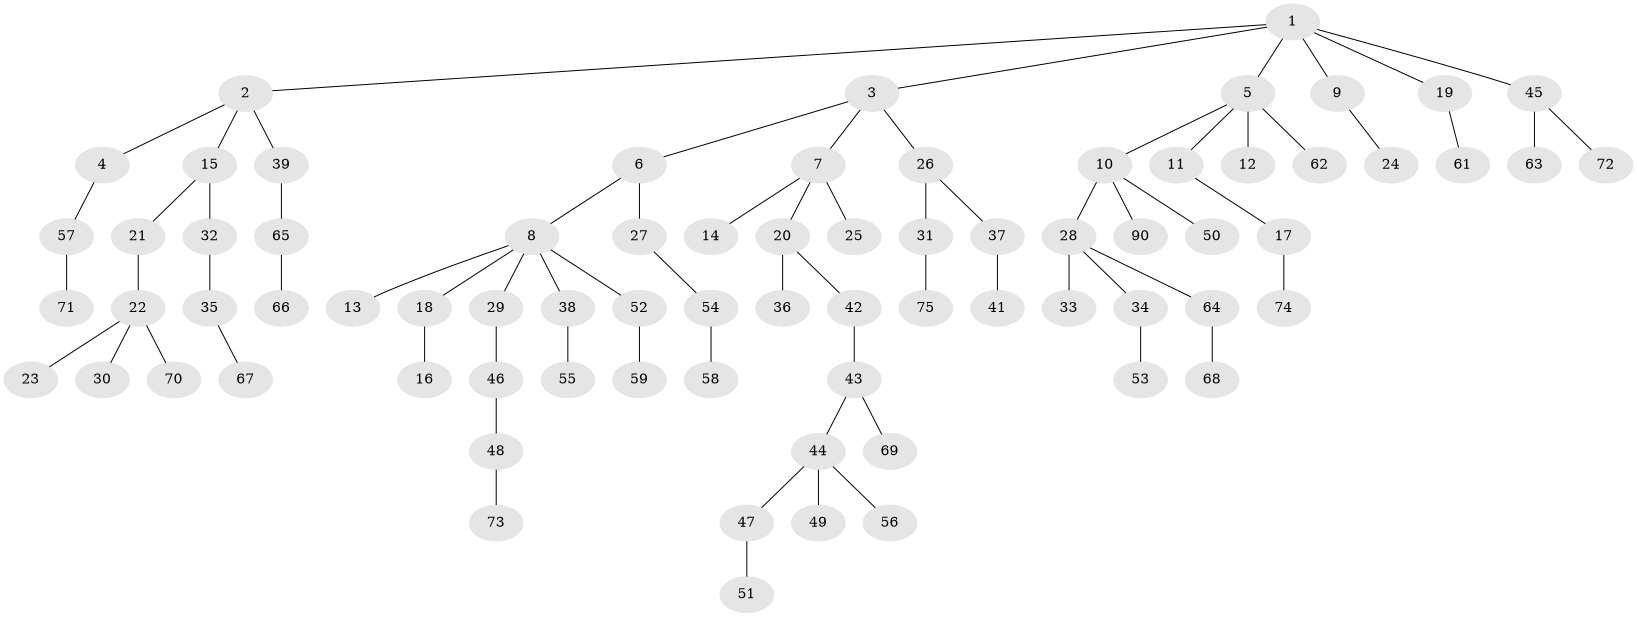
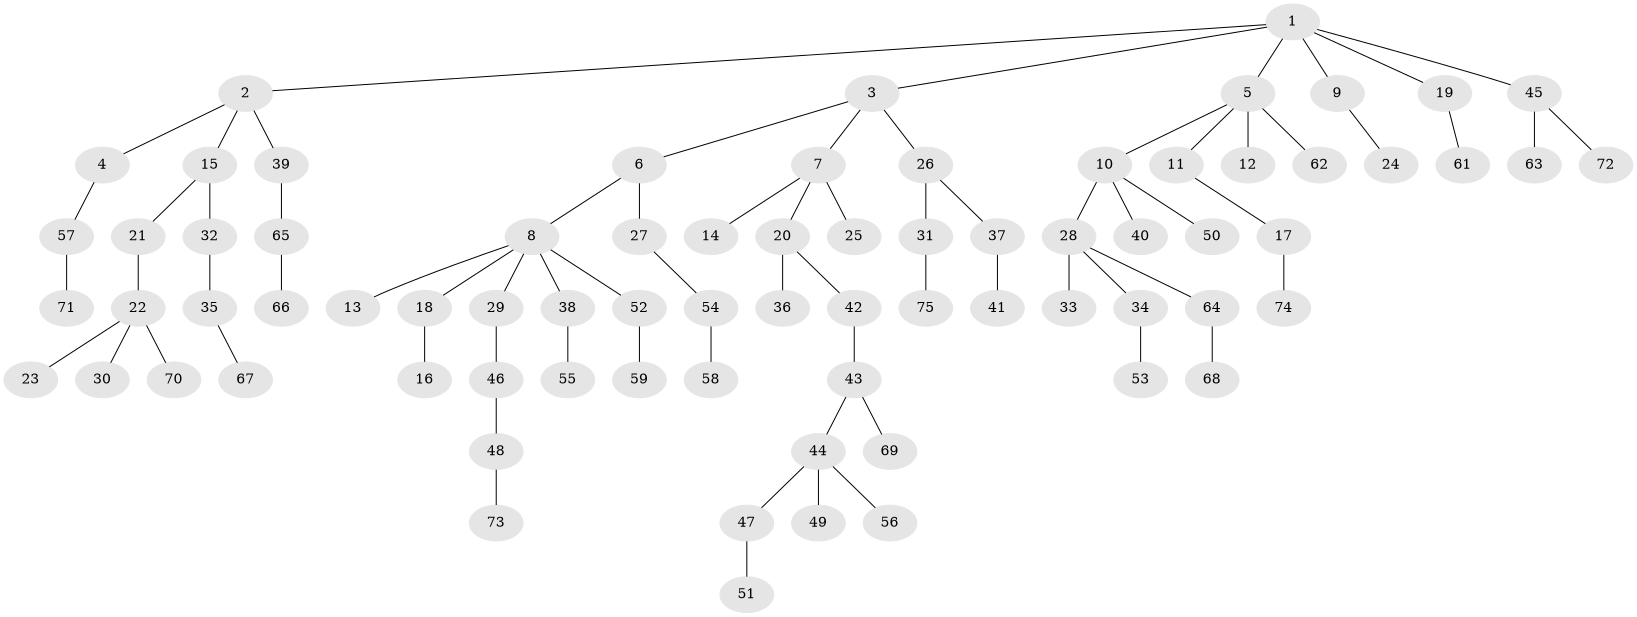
(1141, 237) -> (1141, 237)
